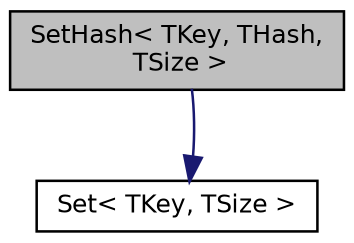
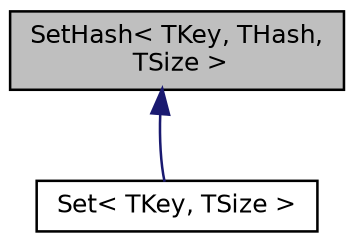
(194, 123) -> (161, 148)
